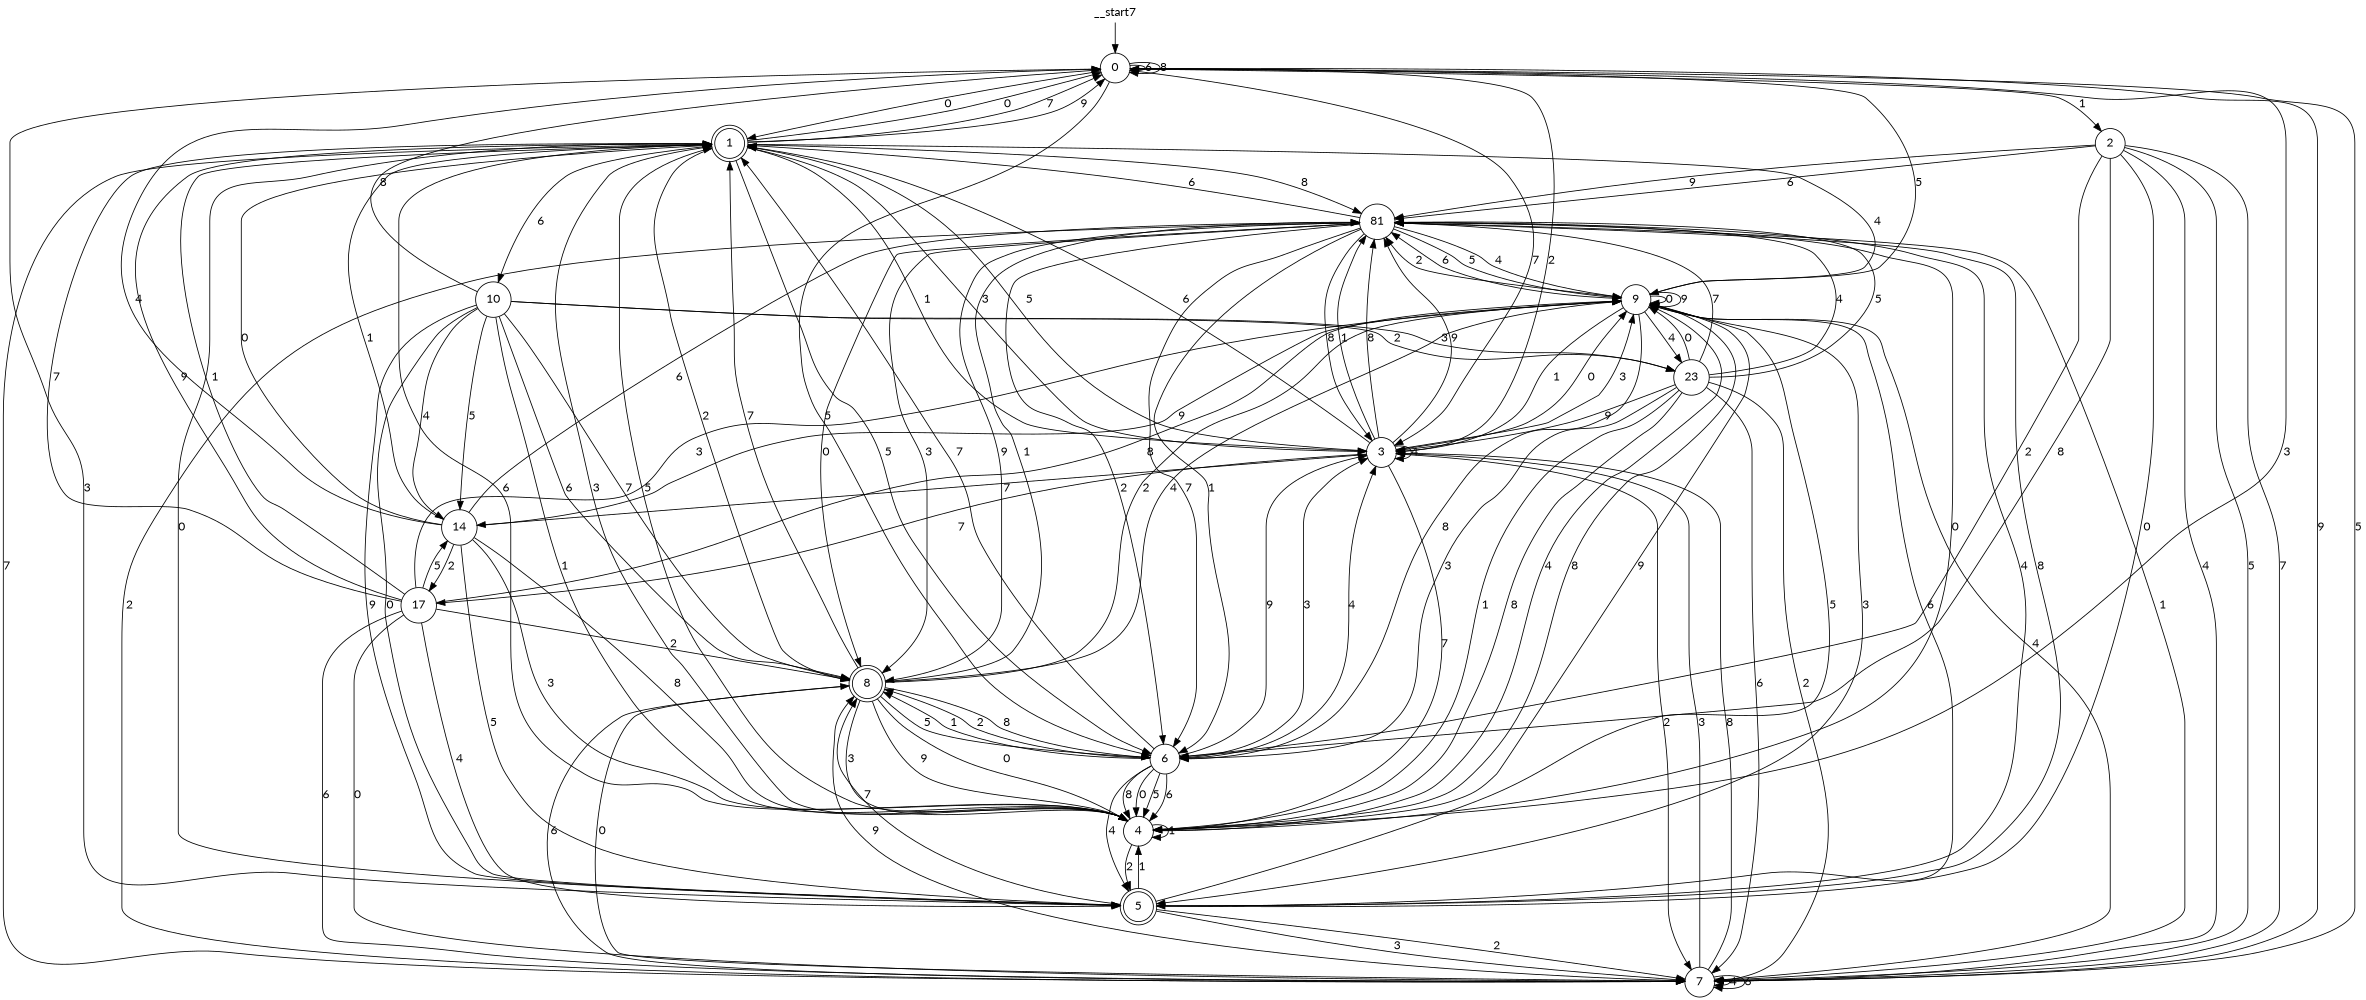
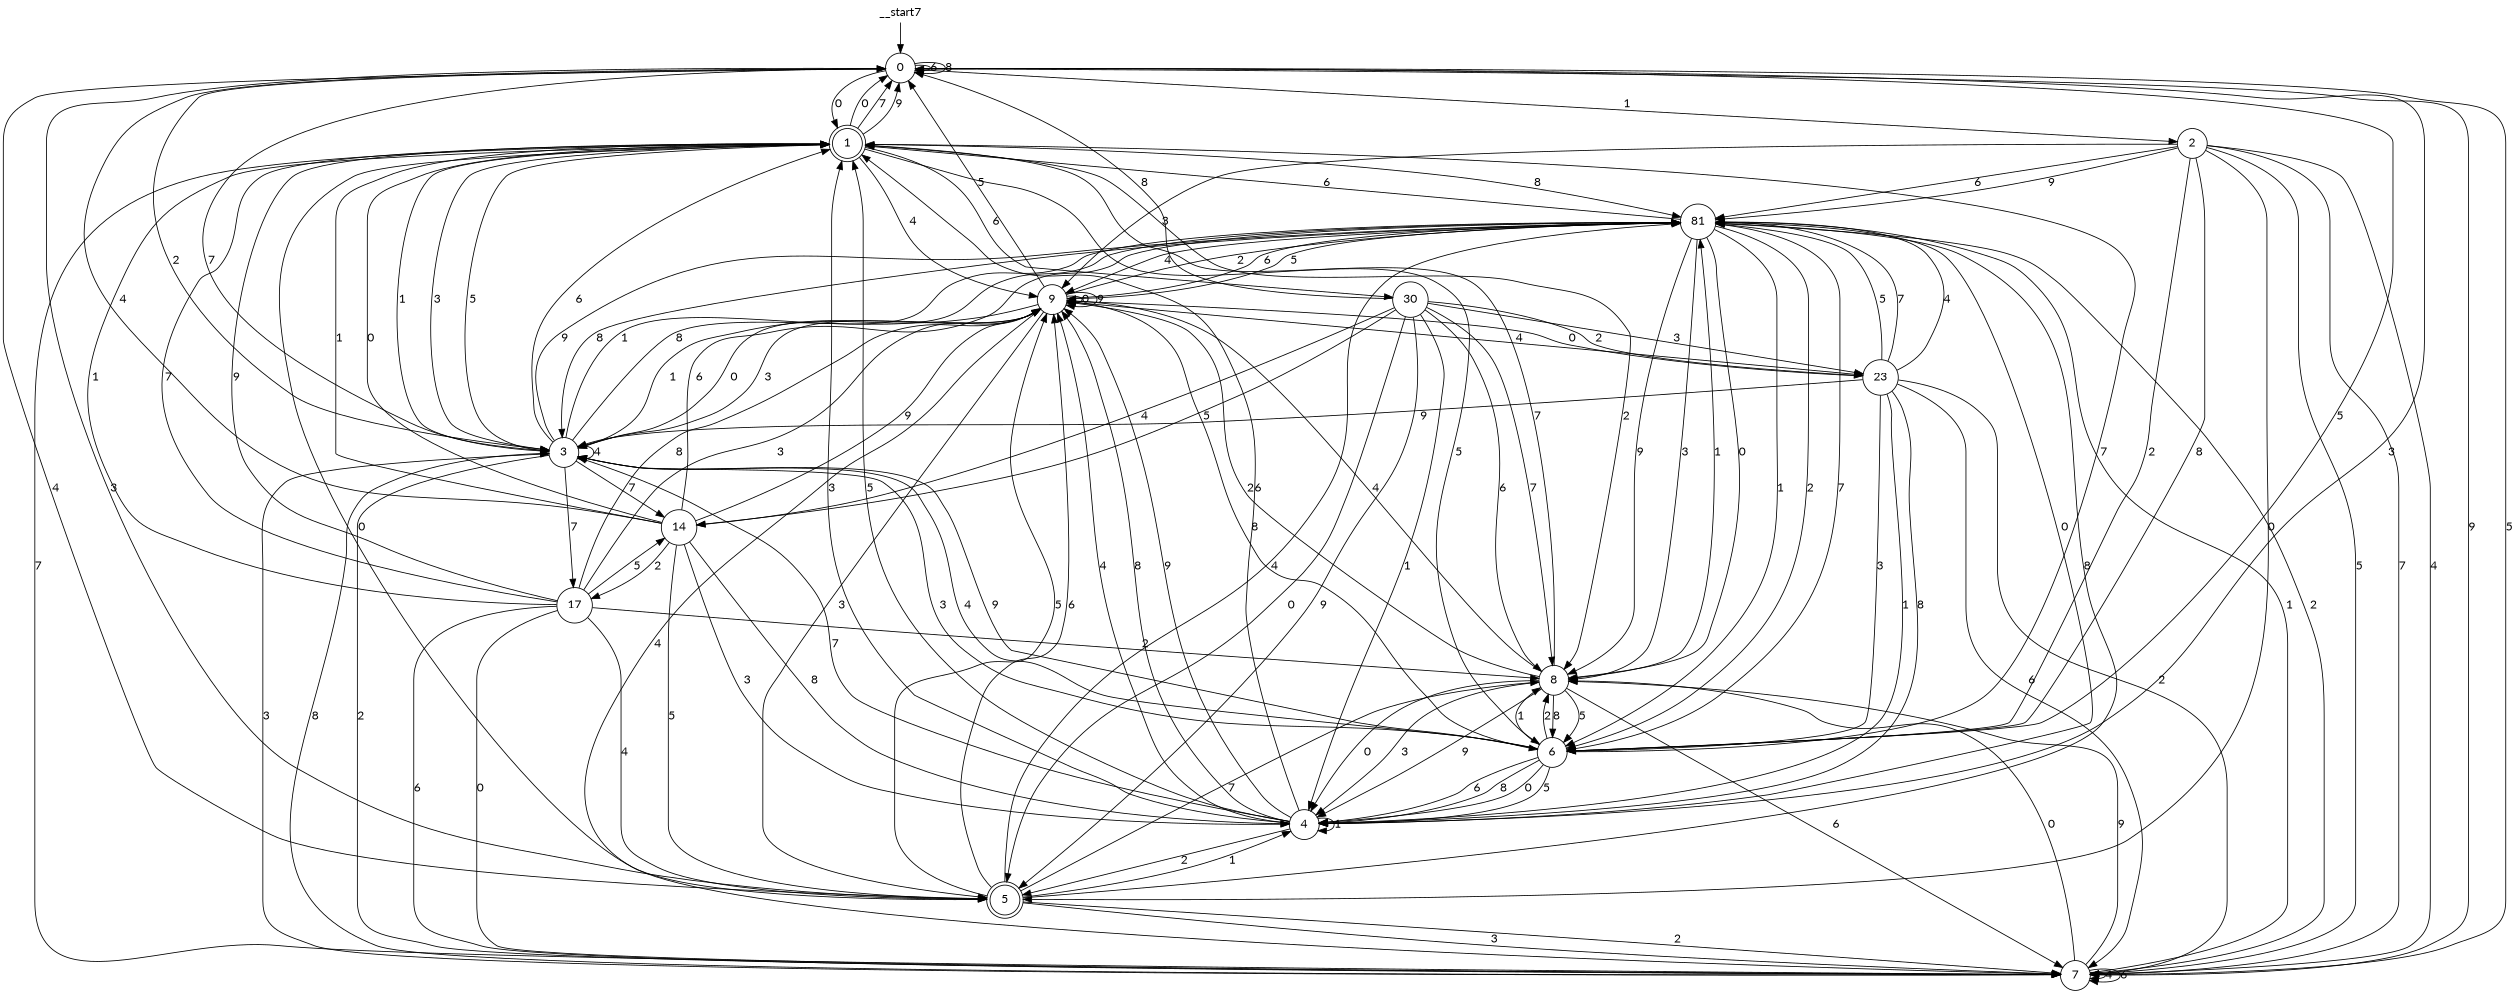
none -> (1605, 150)
(493, 300) -> (1410, 300)
(867, 684) -> (1554, 680)
(1422, 719) -> (886, 714)
(1108, 821) -> (12, 374)
